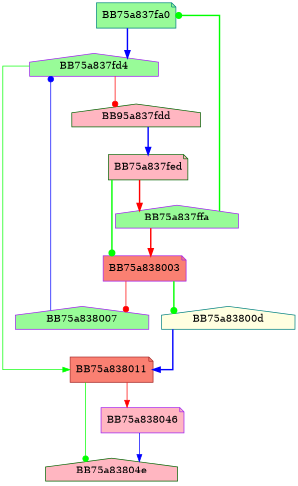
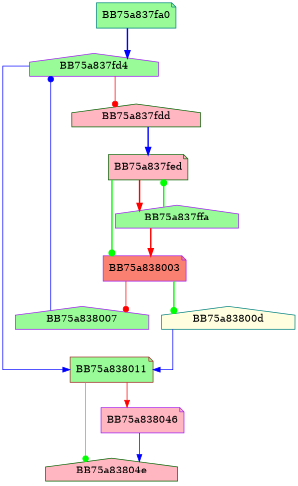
(220, 94) -> (164, 196)
(136, 117) -> (136, 117)
(3, 235) -> (3, 235)
(173, 356) -> (173, 356)
(112, 370) -> (112, 370)
